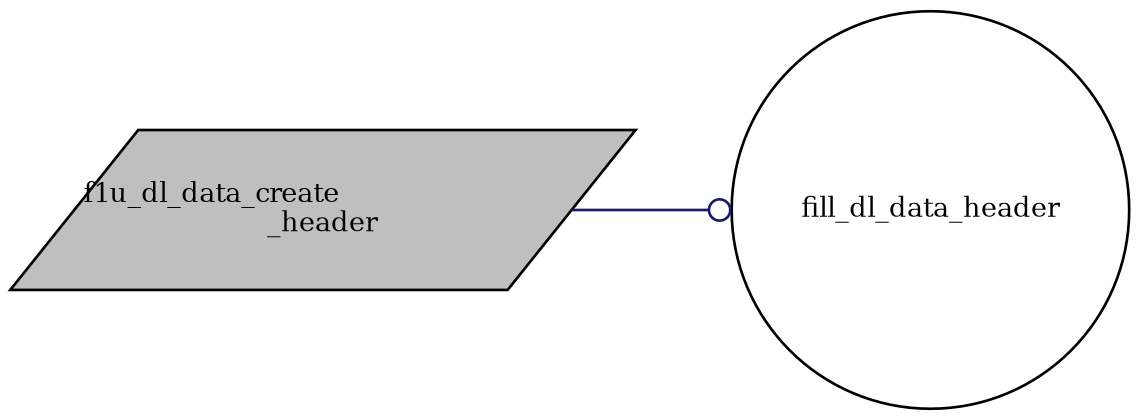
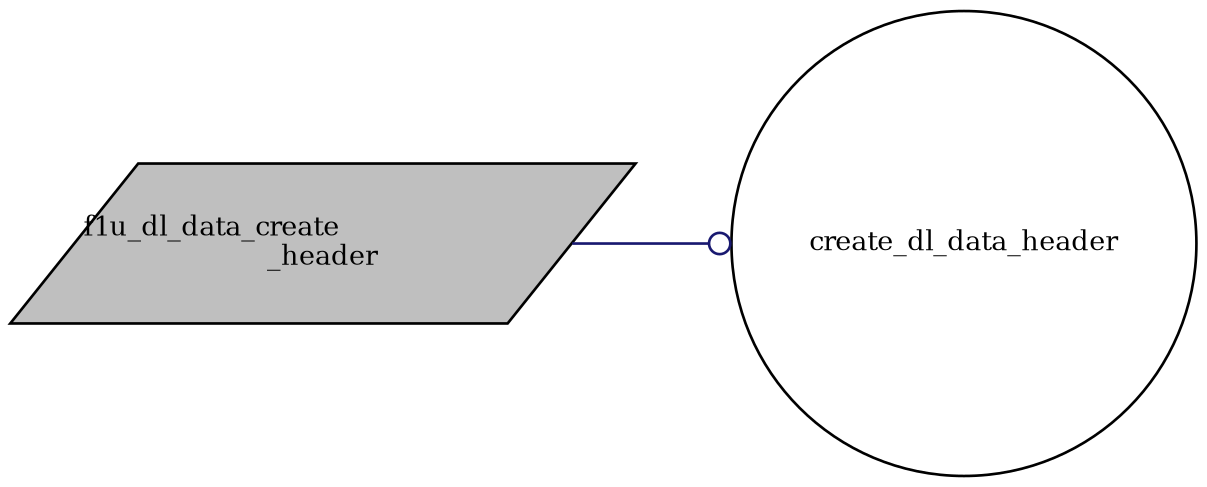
(930, 210) -> (964, 243)
